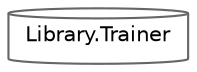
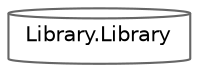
(98, 36) -> (99, 36)
